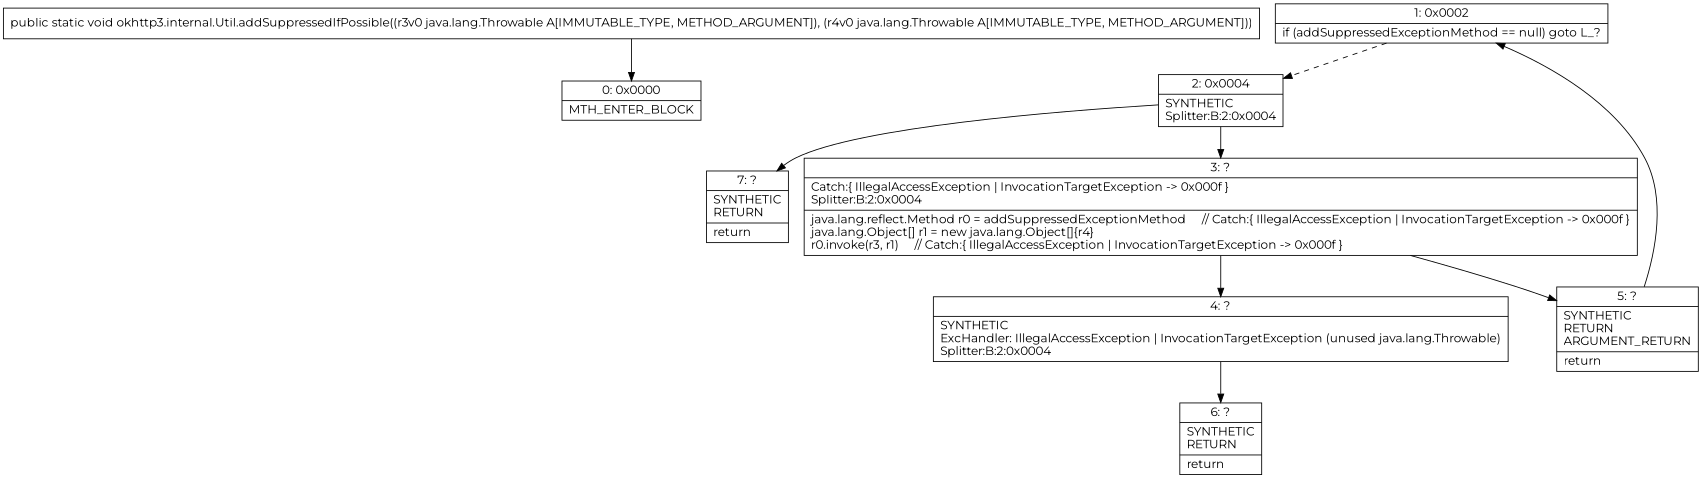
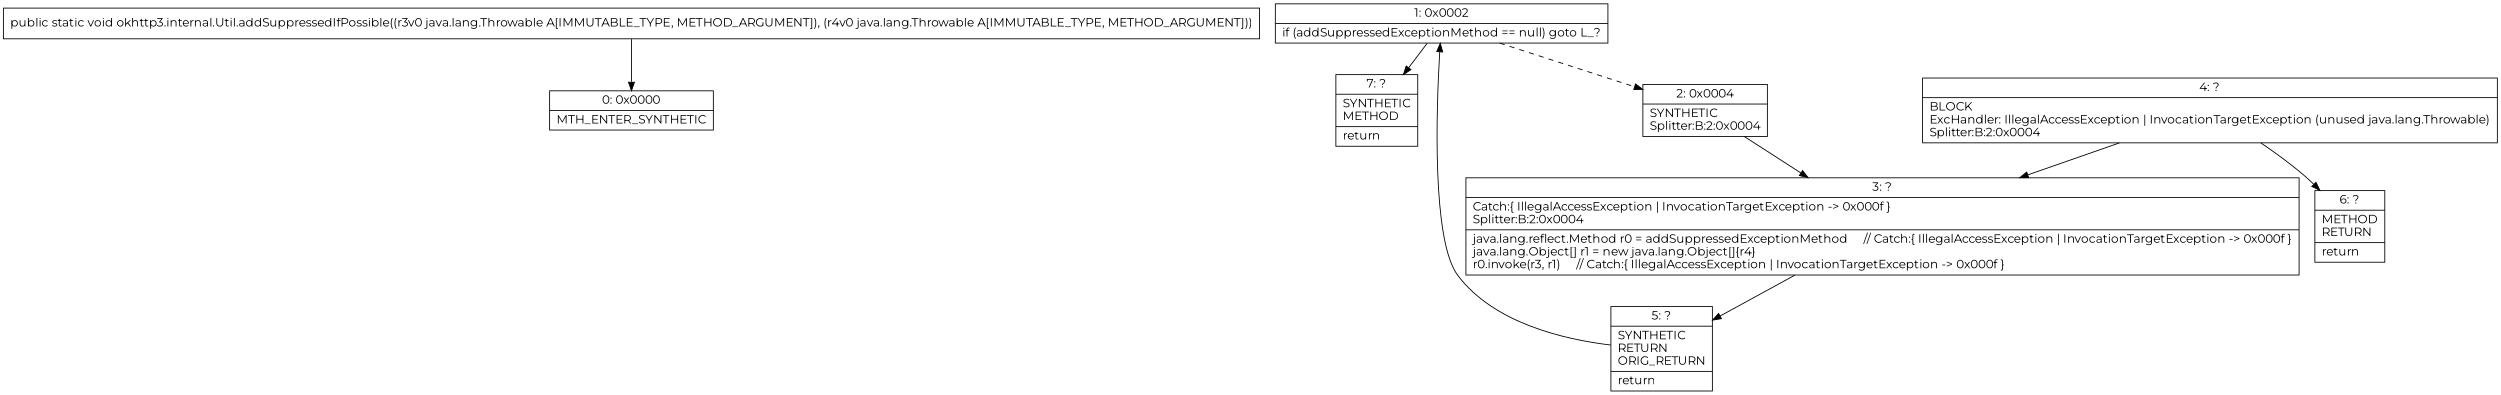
(631, 110) -> (631, 120)
(968, 122) -> (1418, 55)
(739, 213) -> (1371, 116)
(1221, 272) -> (2074, 159)
(974, 326) -> (1951, 107)
(1628, 342) -> (1662, 361)
(1221, 432) -> (2350, 220)
